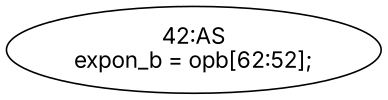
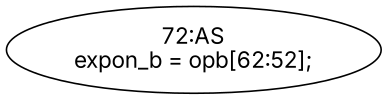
(194, 50) -> (194, 50)
